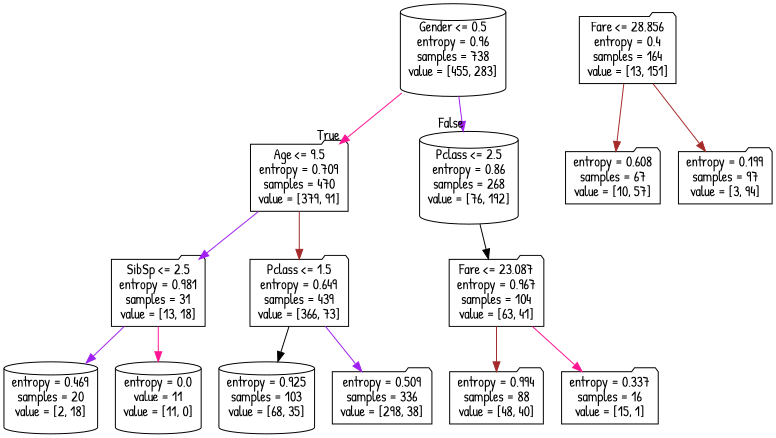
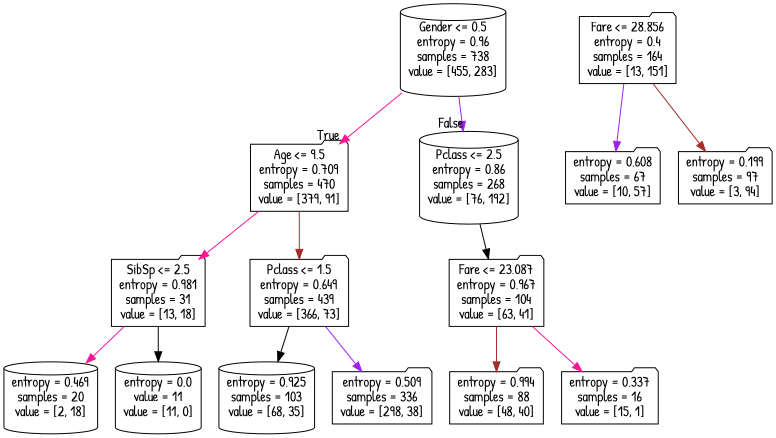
(620, 113) -> (620, 113)
(233, 232) -> (233, 232)
(158, 339) -> (158, 339)
(109, 341) -> (109, 341)
